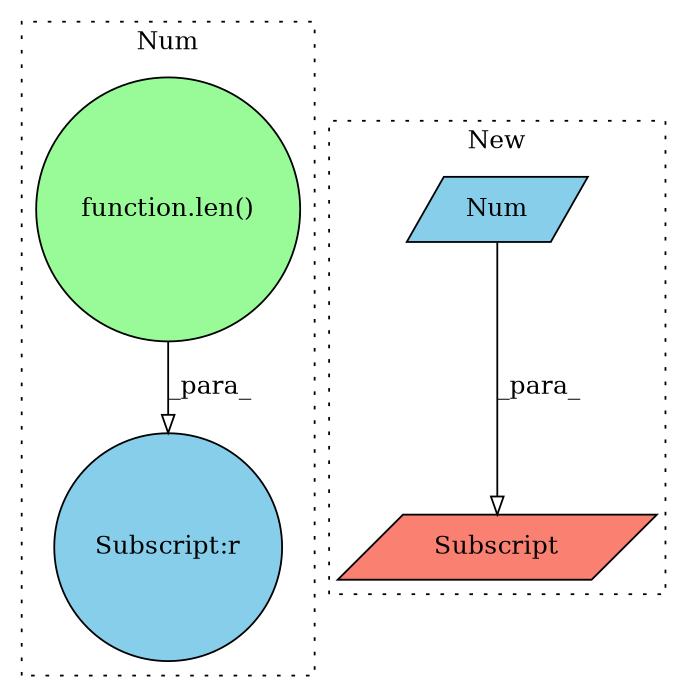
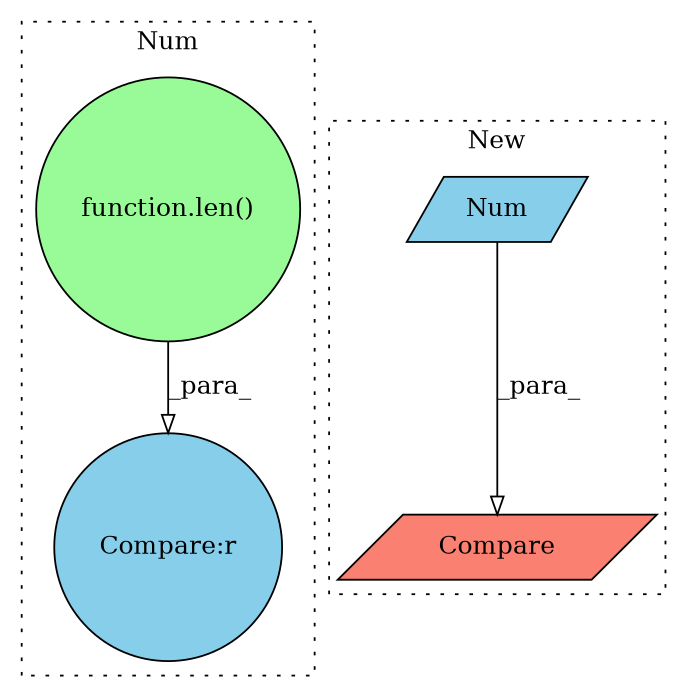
(168, 547) -> (168, 547)
(497, 547) -> (497, 547)
